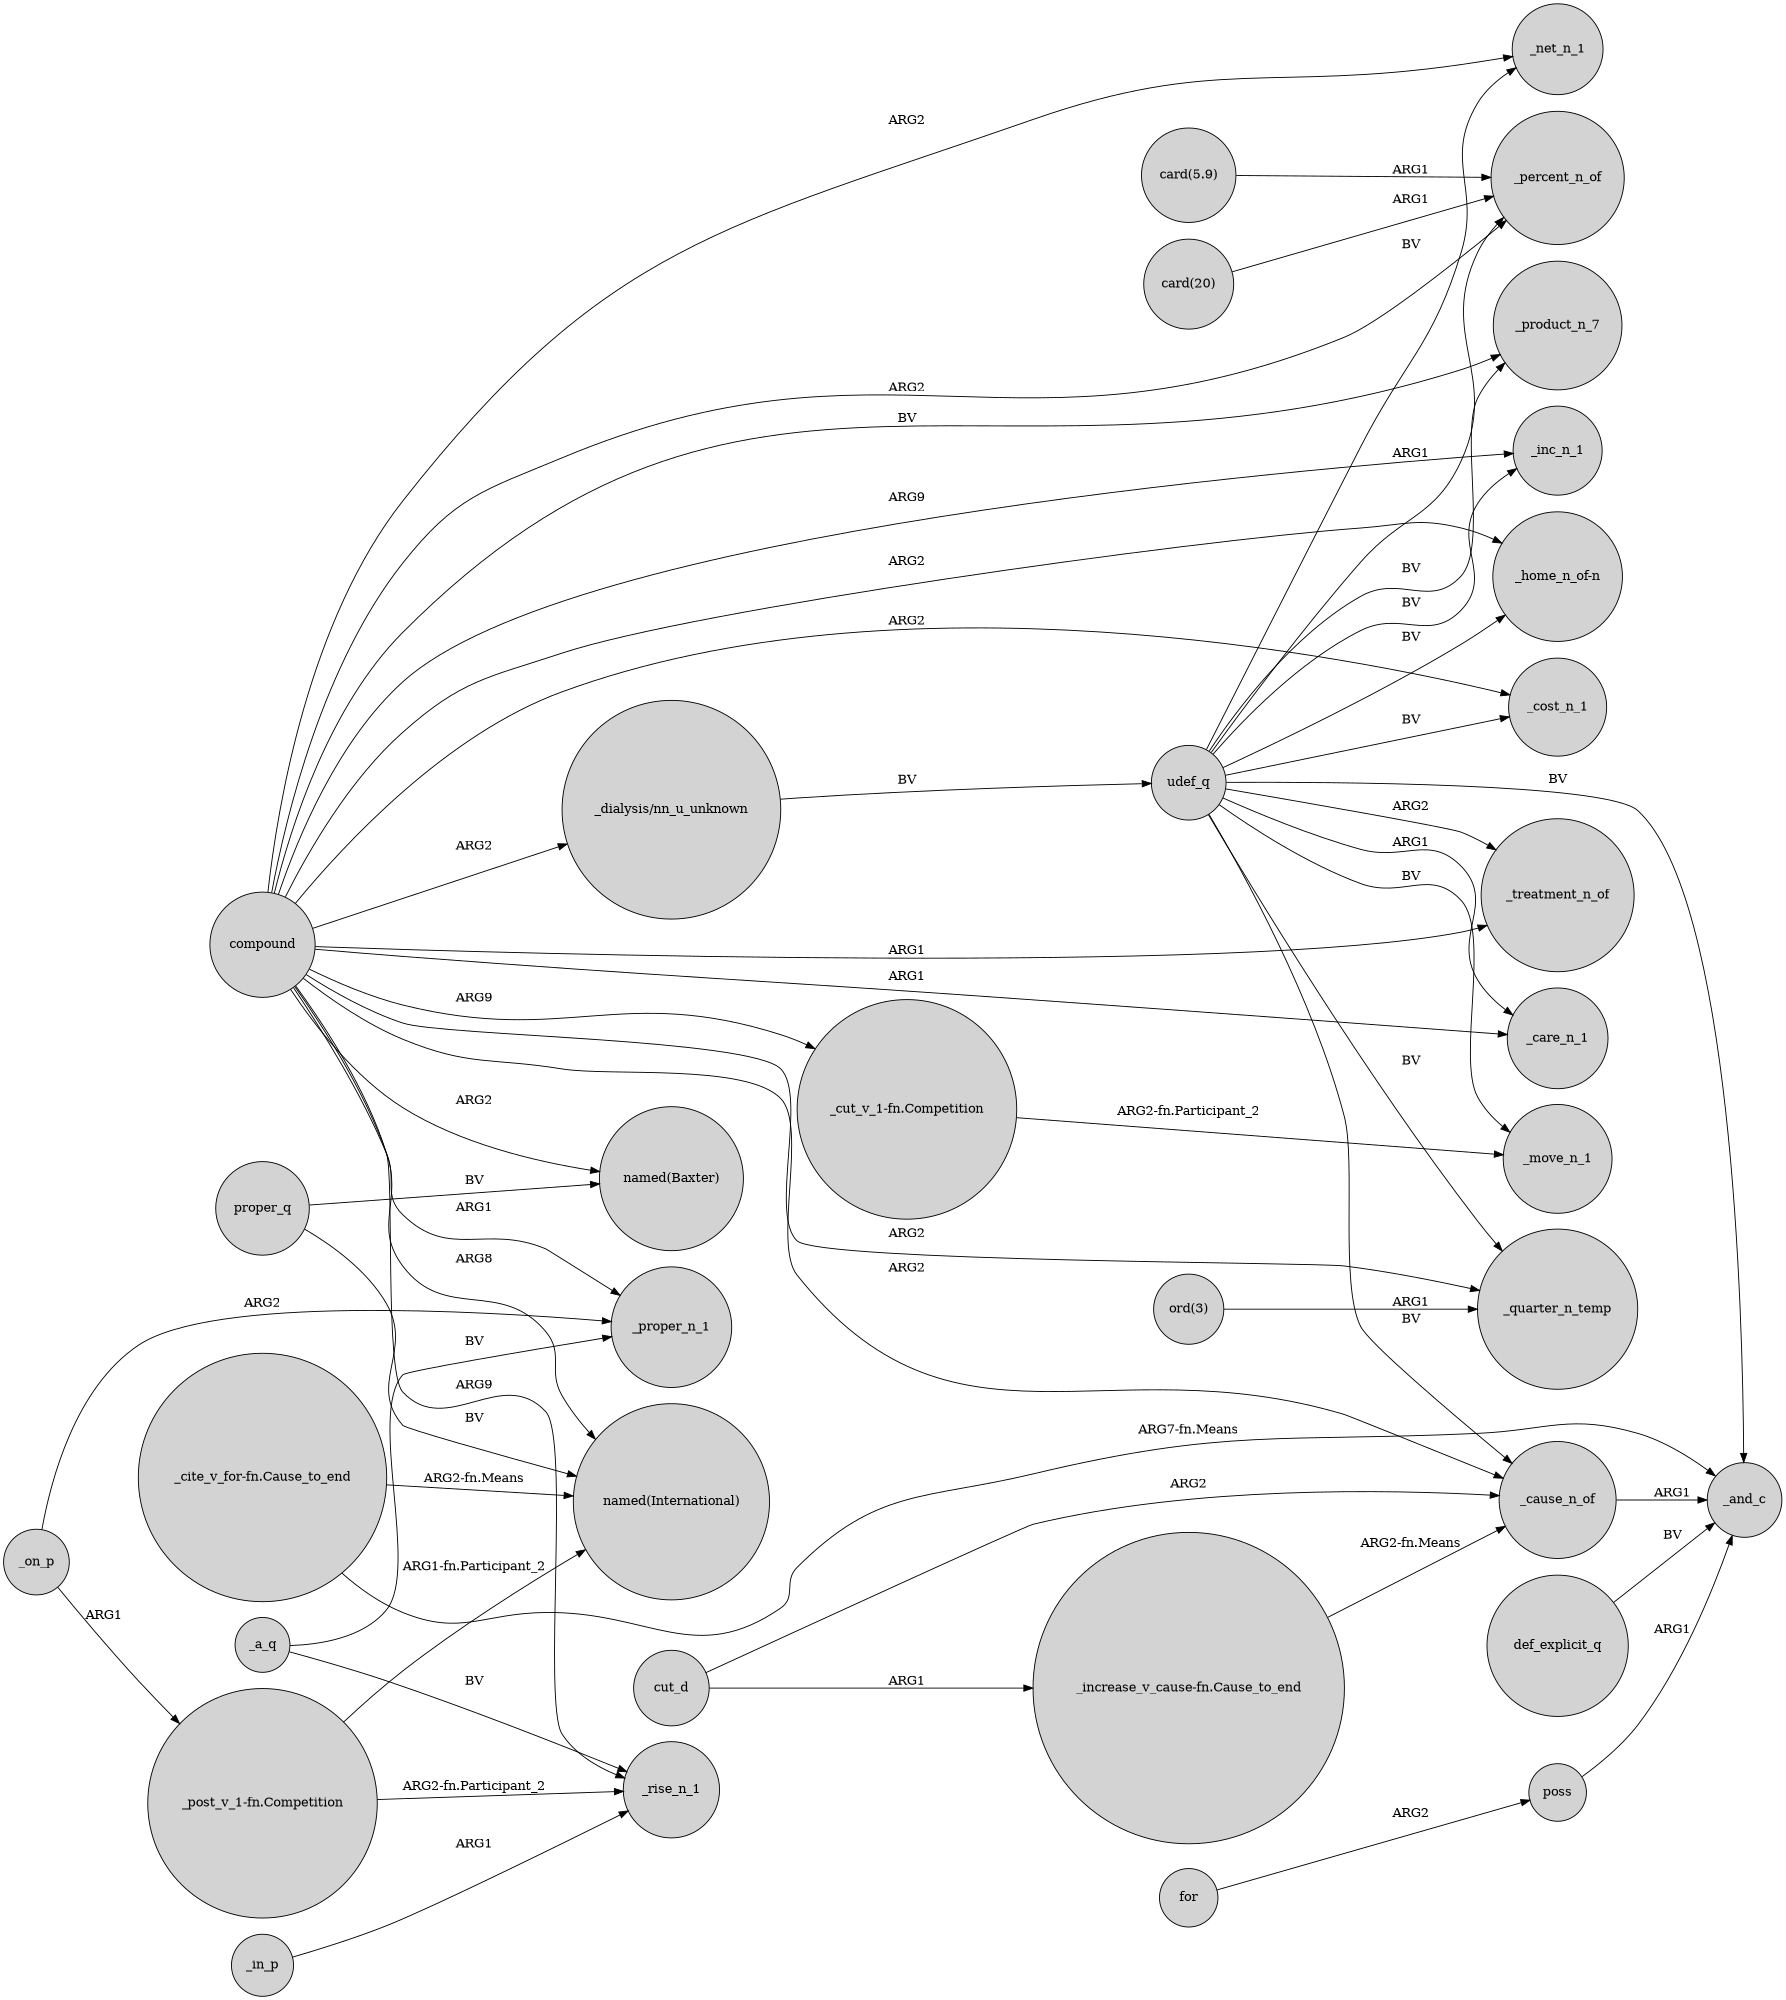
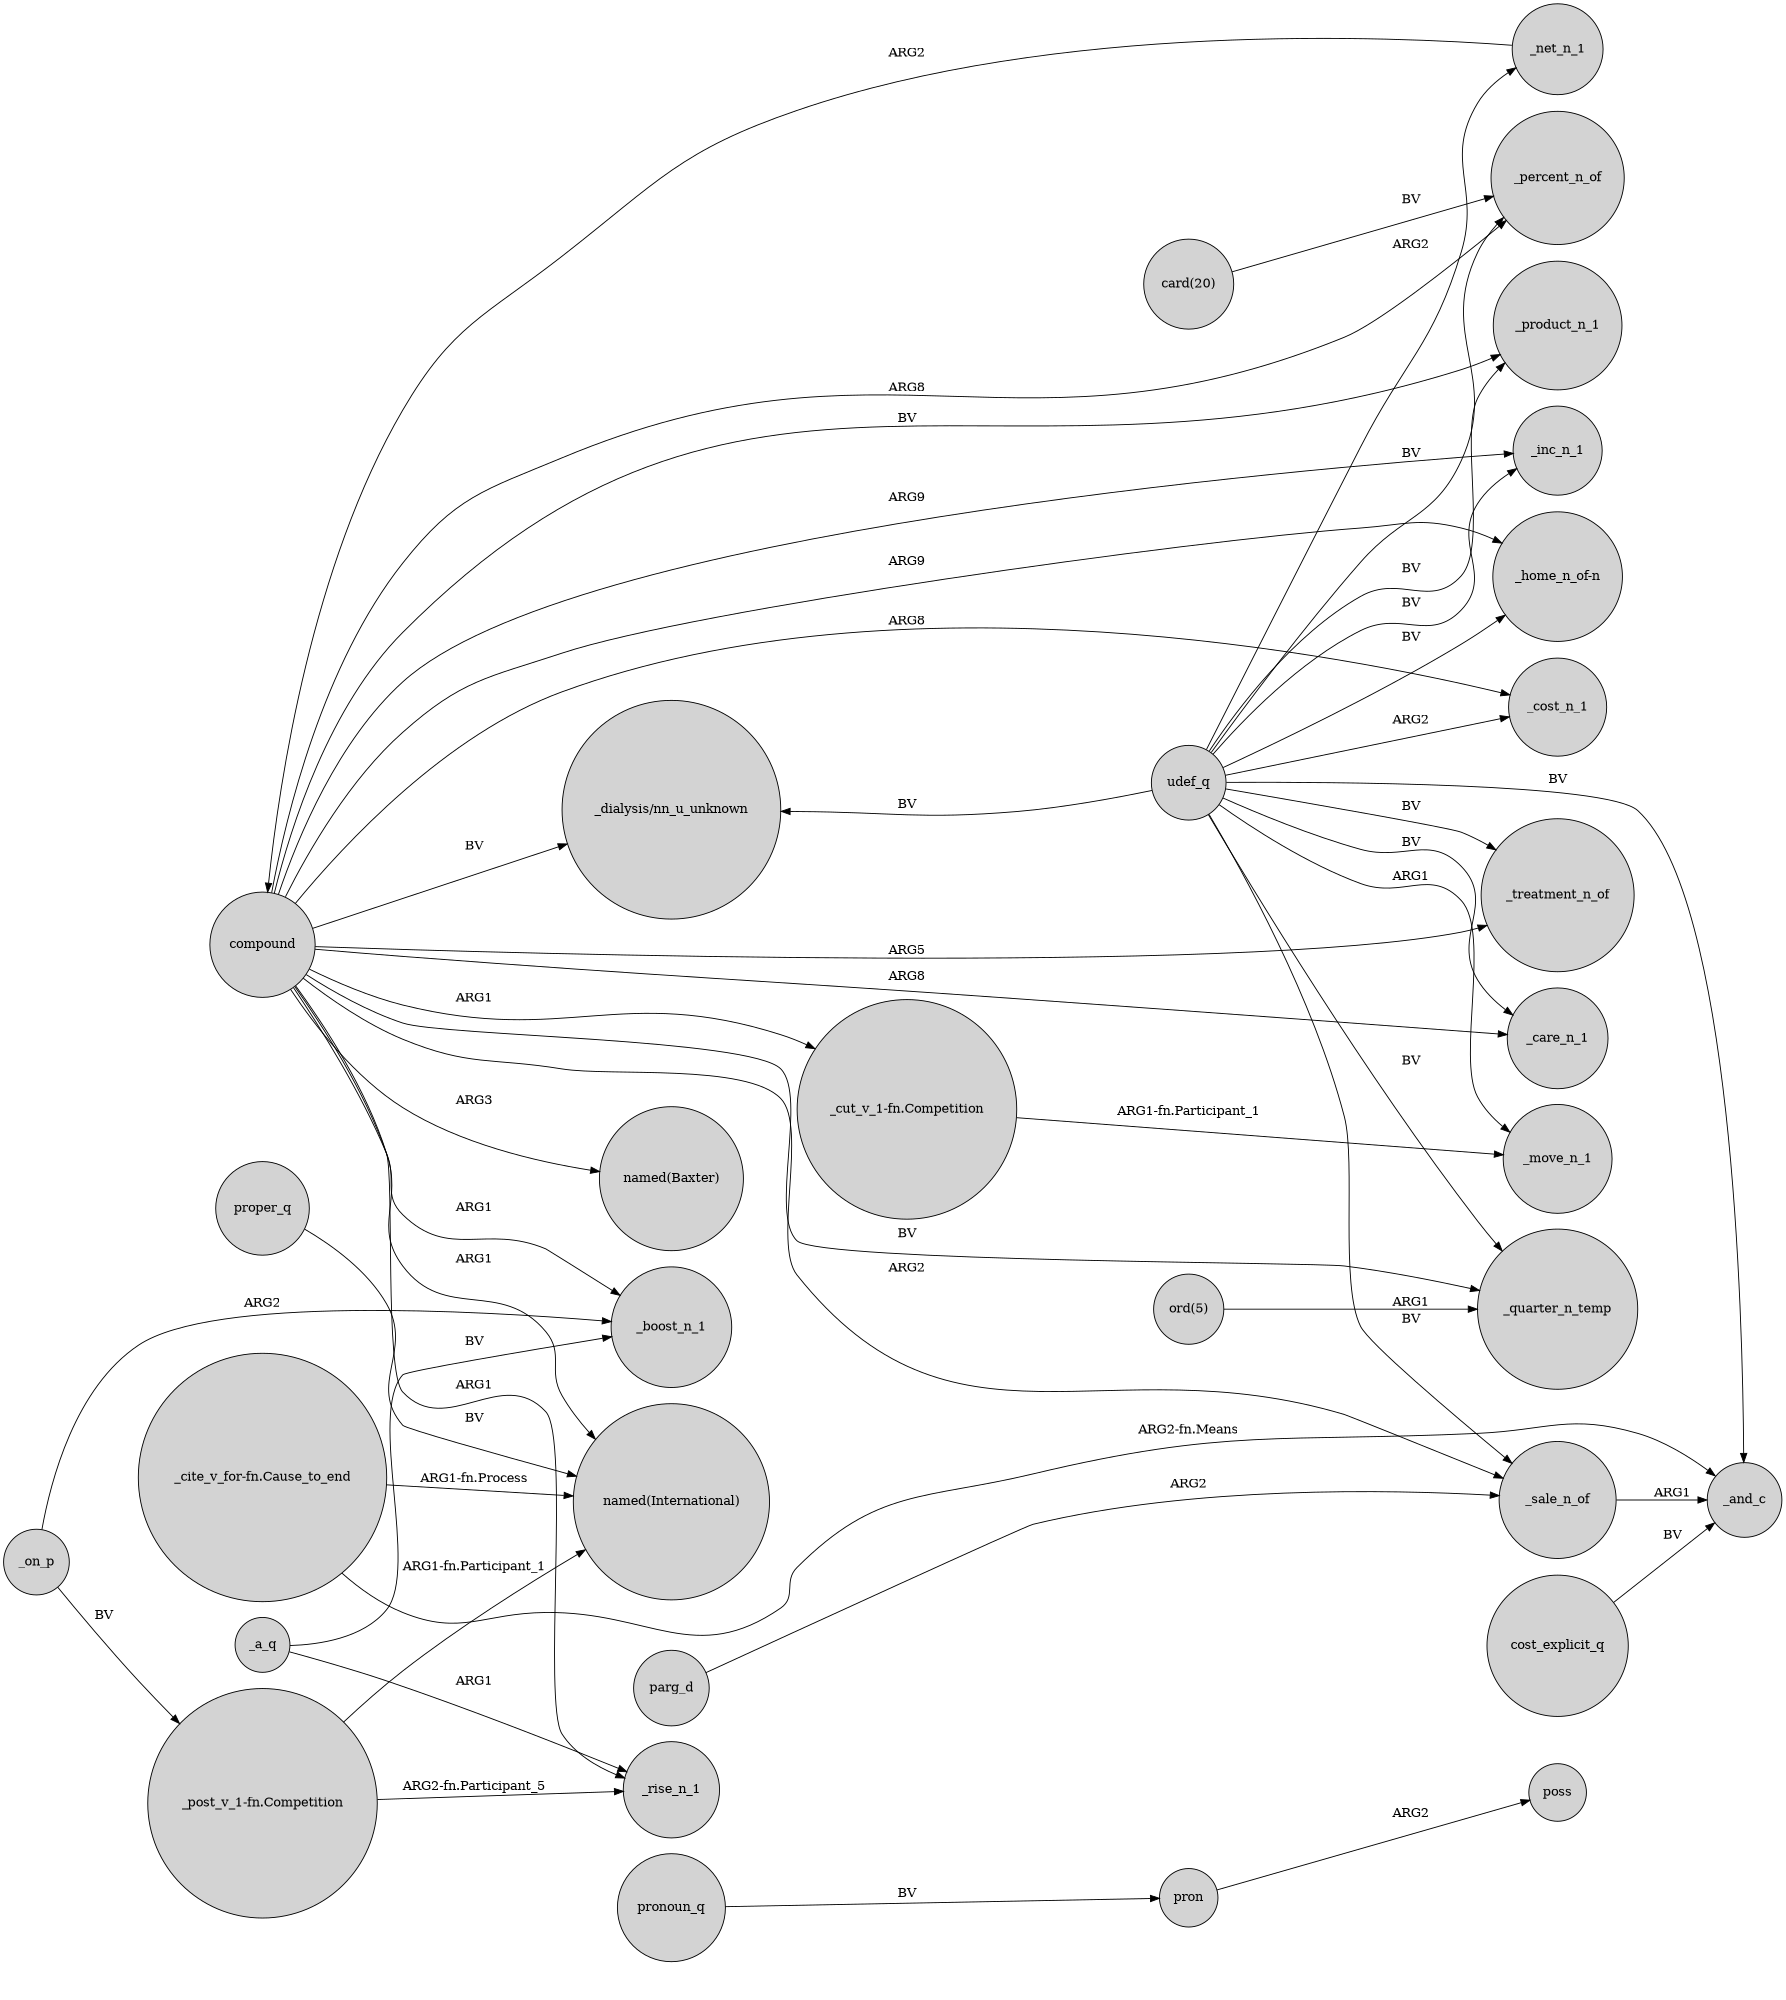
(1189, 175) -> none
(1411, 200) -> (1411, 200)
(708, 240) -> (673, 169)
(1411, 245) -> (1411, 245)
(1558, 326) -> (1558, 326)
(907, 388) -> (907, 388)
(1411, 454) -> (1411, 454)
(907, 562) -> (907, 562)
(907, 621) -> (907, 621)
(1411, 720) -> (1411, 720)
(961, 790) -> (972, 814)
(1411, 807) -> (1411, 807)
(1411, 843) -> (1411, 843)
(474, 846) -> (474, 846)
(1411, 877) -> (1411, 877)
(907, 951) -> (907, 951)
(907, 977) -> (907, 977)
(474, 998) -> (474, 998)
(474, 1101) -> (474, 1101)
(1189, 1112) -> (1189, 1112)
(450, 1195) -> none
(907, 1234) -> (907, 1234)
(474, 1259) -> (474, 1259)
(1189, 1309) -> (1189, 1309)
(671, 1327) -> (671, 1327)
(474, 1385) -> (474, 1385)
(1189, 1430) -> (1189, 1430)
(474, 1479) -> (474, 1479)
(1558, 1500) -> (1558, 1500)
(474, 1567) -> (474, 1567)
(104, 1616) -> (104, 1616)
(1558, 1646) -> (1558, 1646)
(1672, 1672) -> none
(474, 1681) -> (474, 1681)
(671, 1688) -> (671, 1688)
(1189, 1688) -> none
(474, 1787) -> (474, 1787)
(1189, 1898) -> (1189, 1898)
none -> (671, 1908)
(263, 1965) -> none
